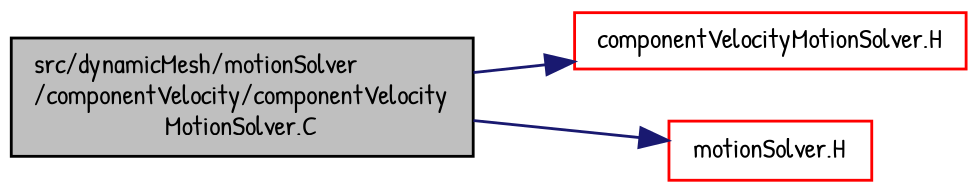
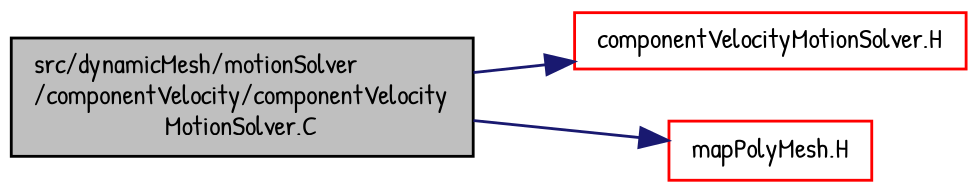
(770, 151) -> (770, 151)
